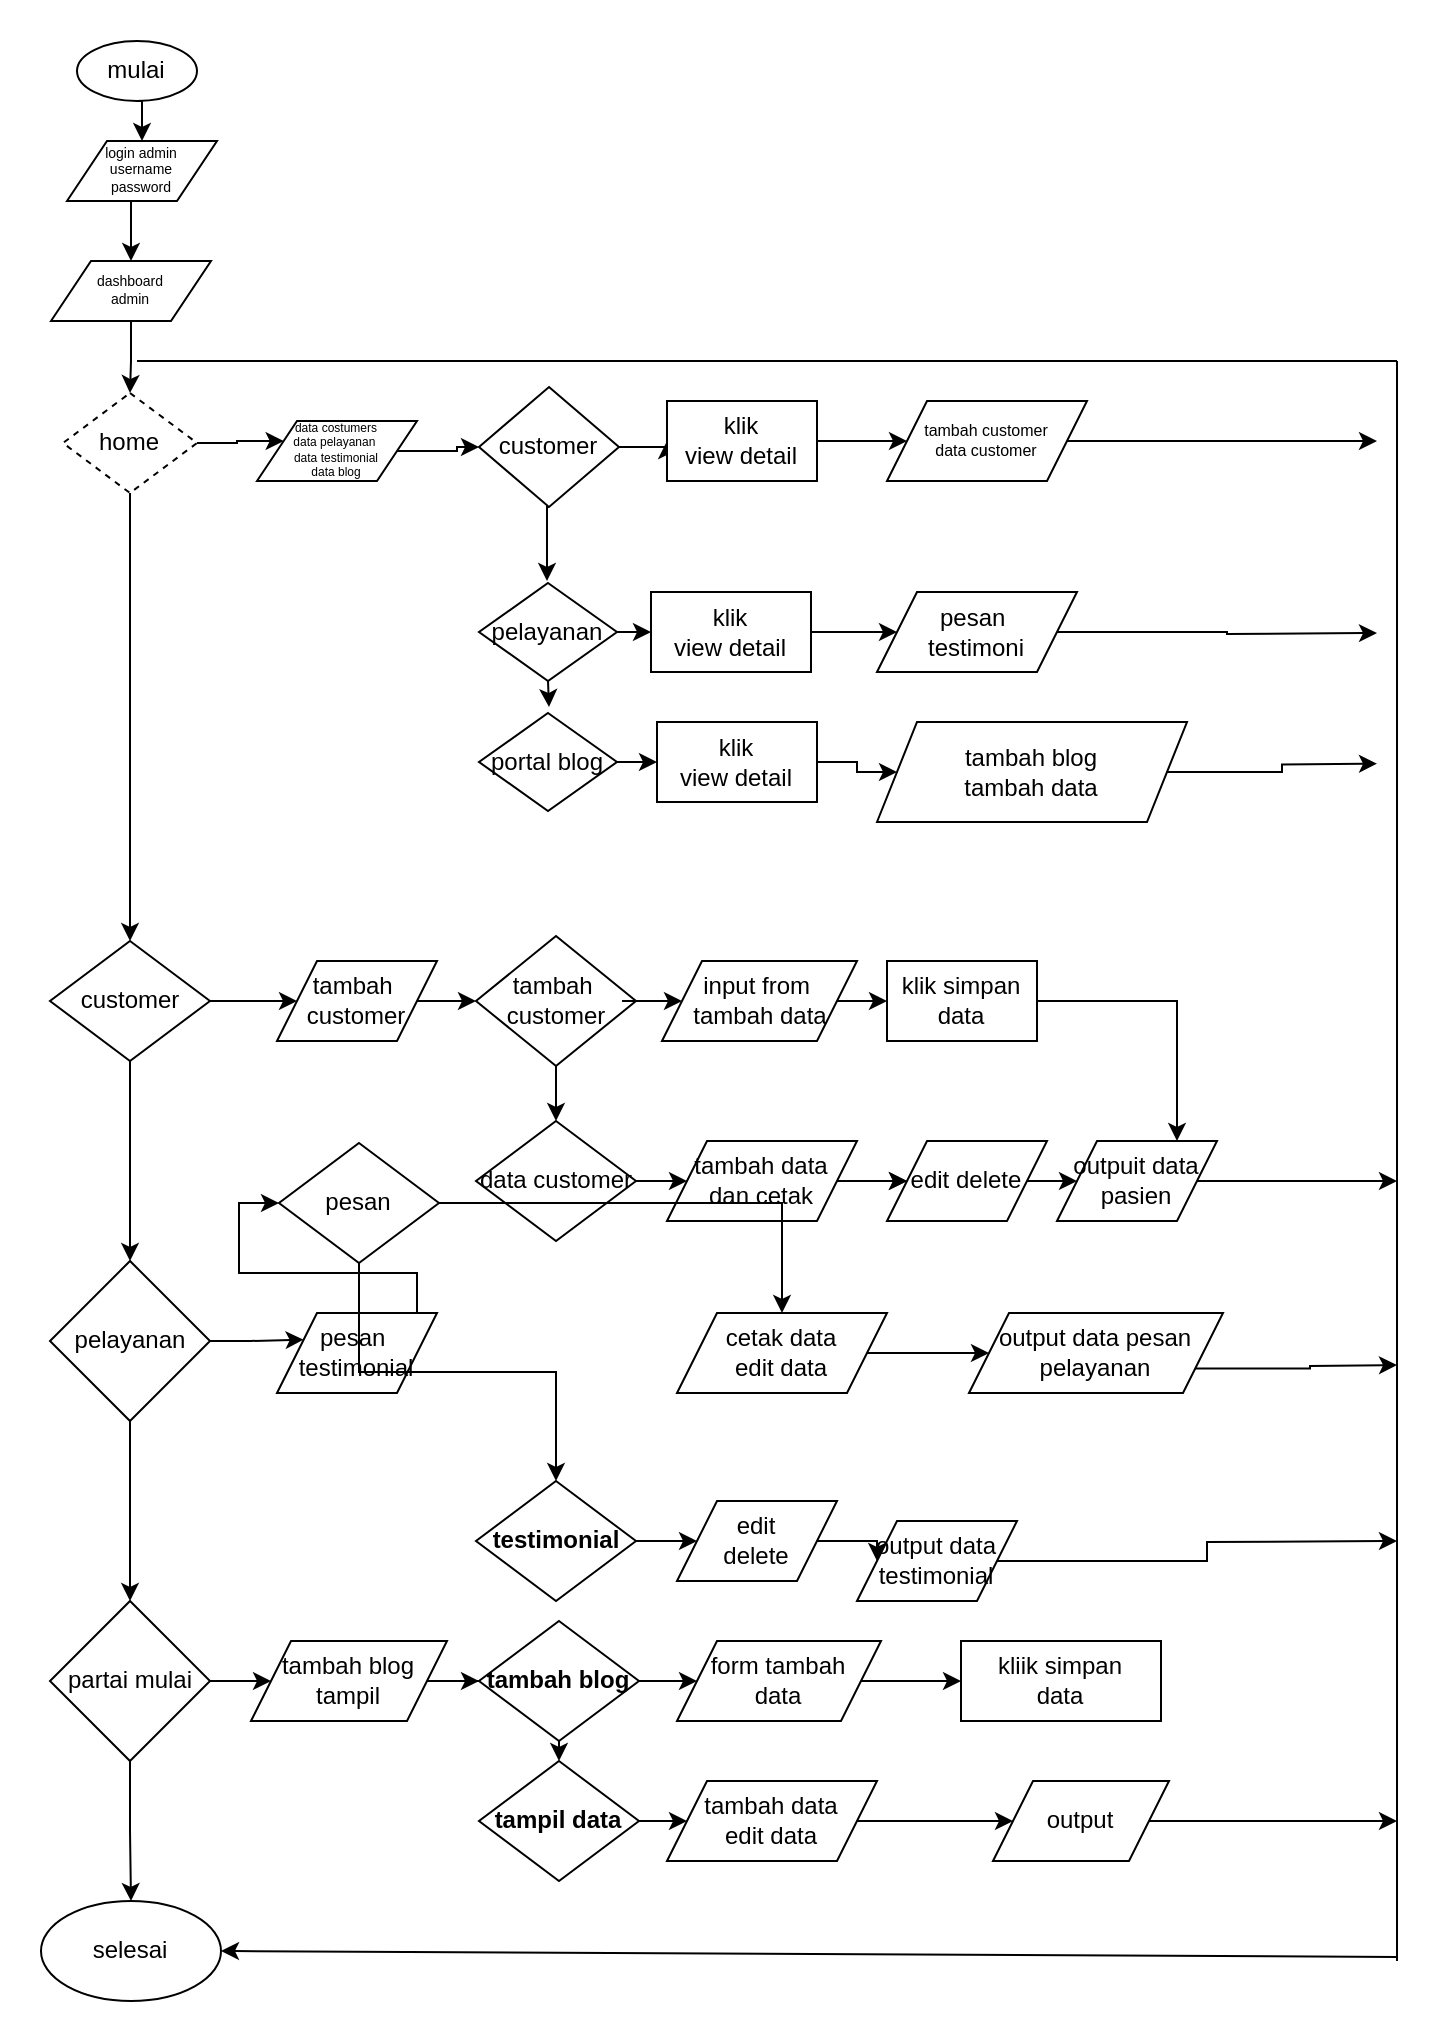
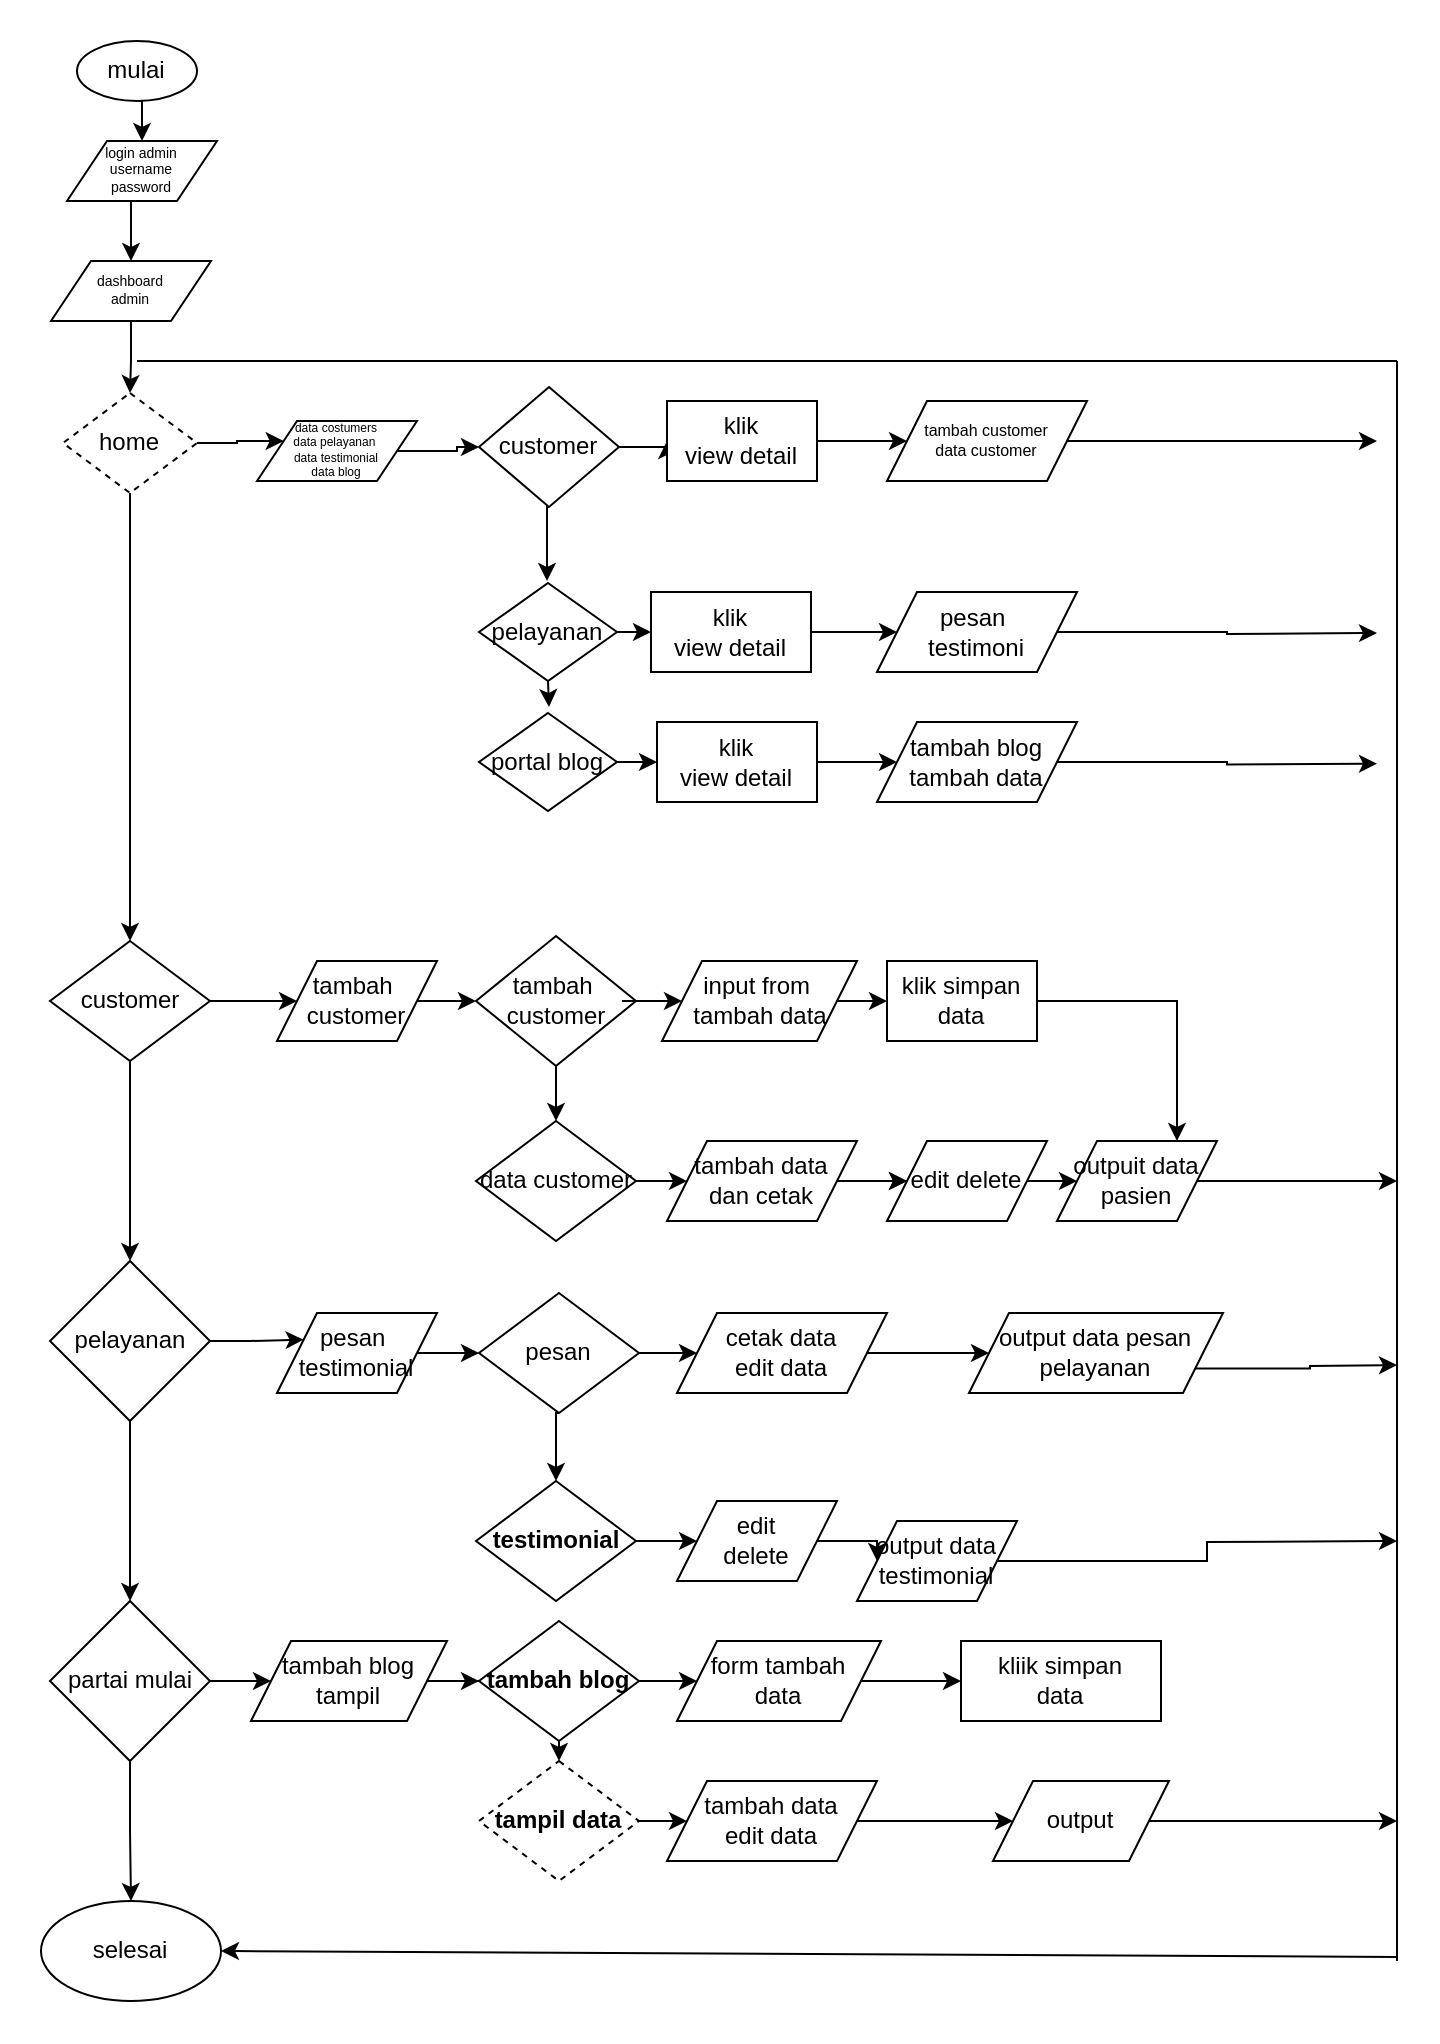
(1032, 772) -> (977, 762)
(359, 1203) -> (559, 1353)
(559, 1821) -> (559, 1821)
